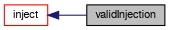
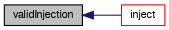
(73, 15) -> (107, 15)
